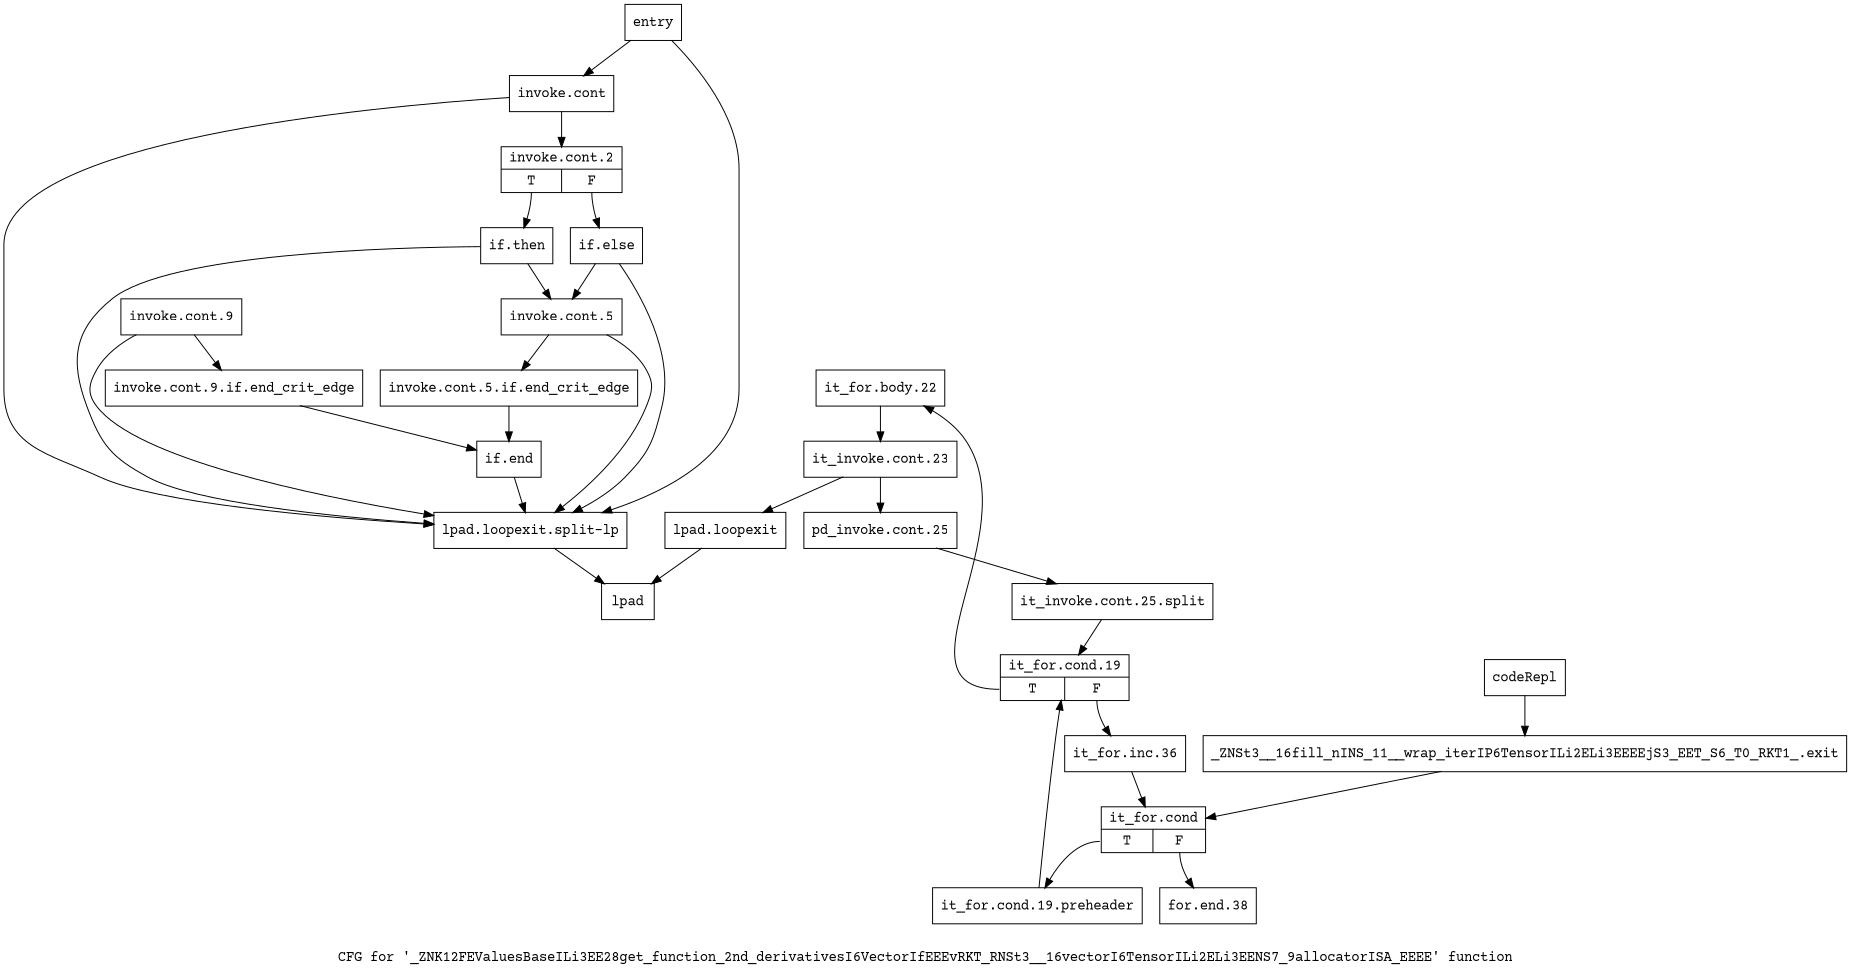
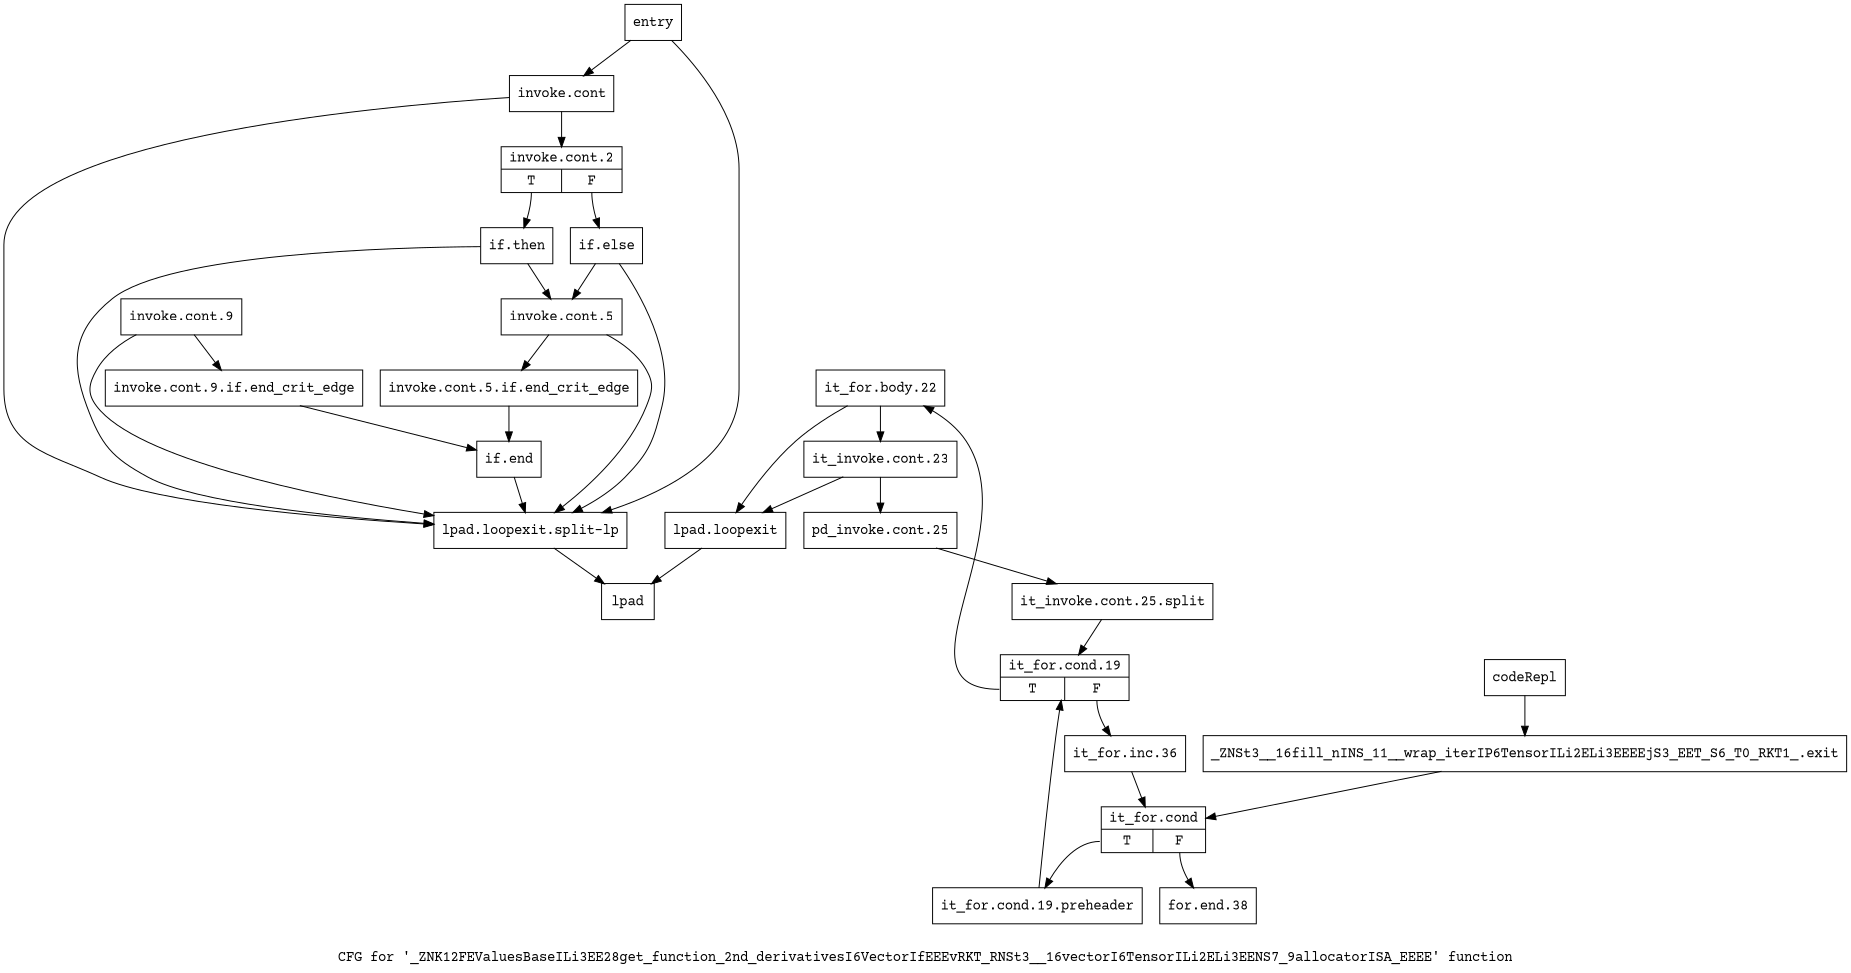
none -> (788, 448)
